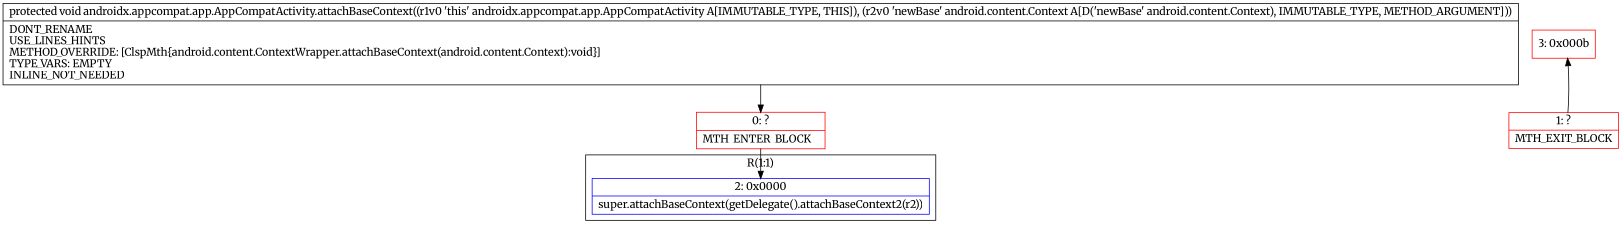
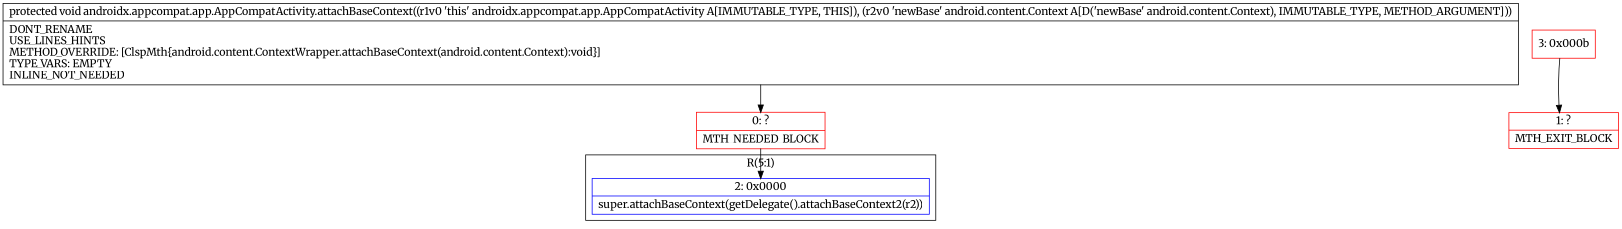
(1569, 89) -> (1559, 82)
(757, 139) -> (761, 139)
(761, 164) -> (761, 164)
